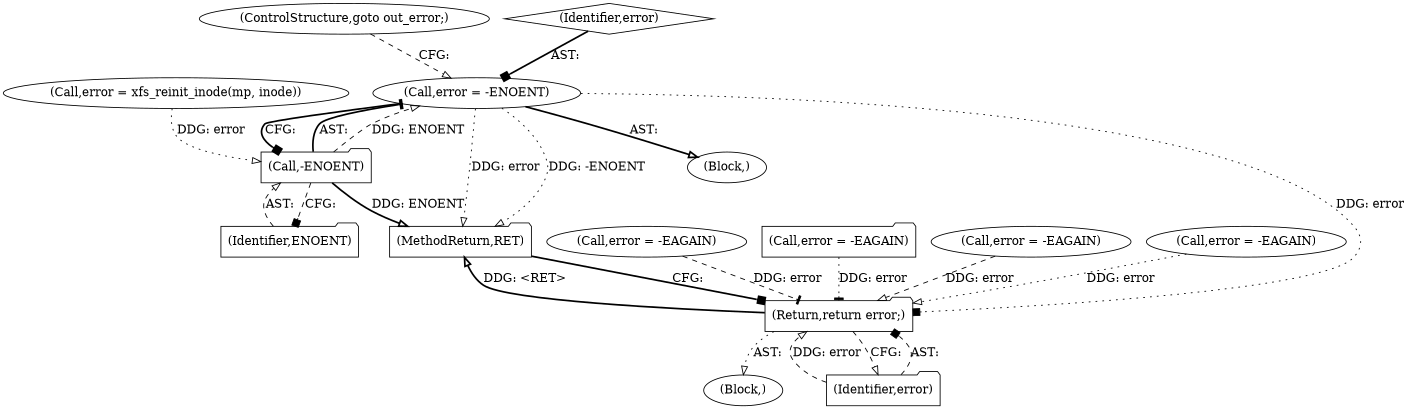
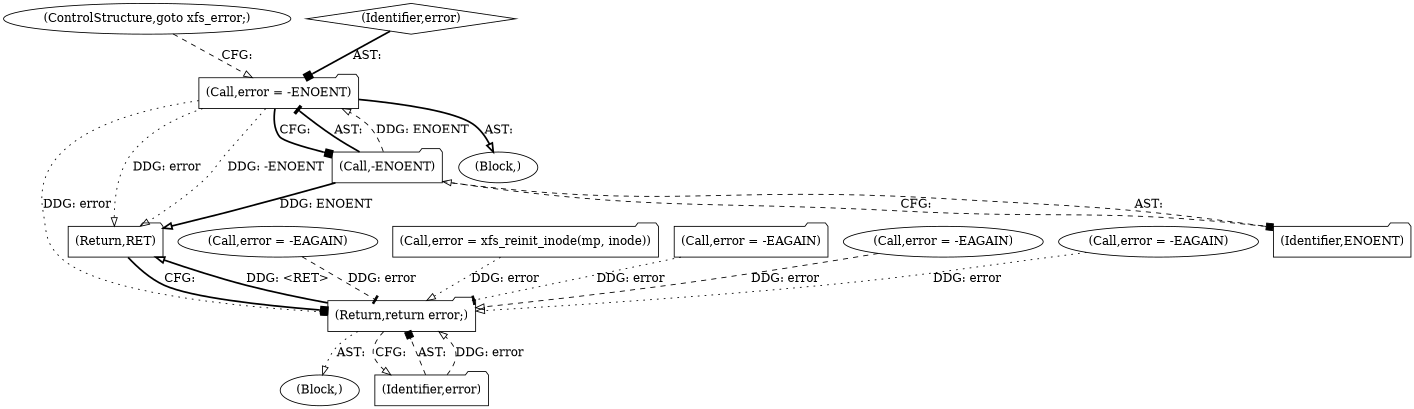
(344, 19) -> (147, 19)
(176, 93) -> (526, 242)
(477, 93) -> (279, 93)
(199, 149) -> (467, 277)
(461, 242) -> (116, 242)
